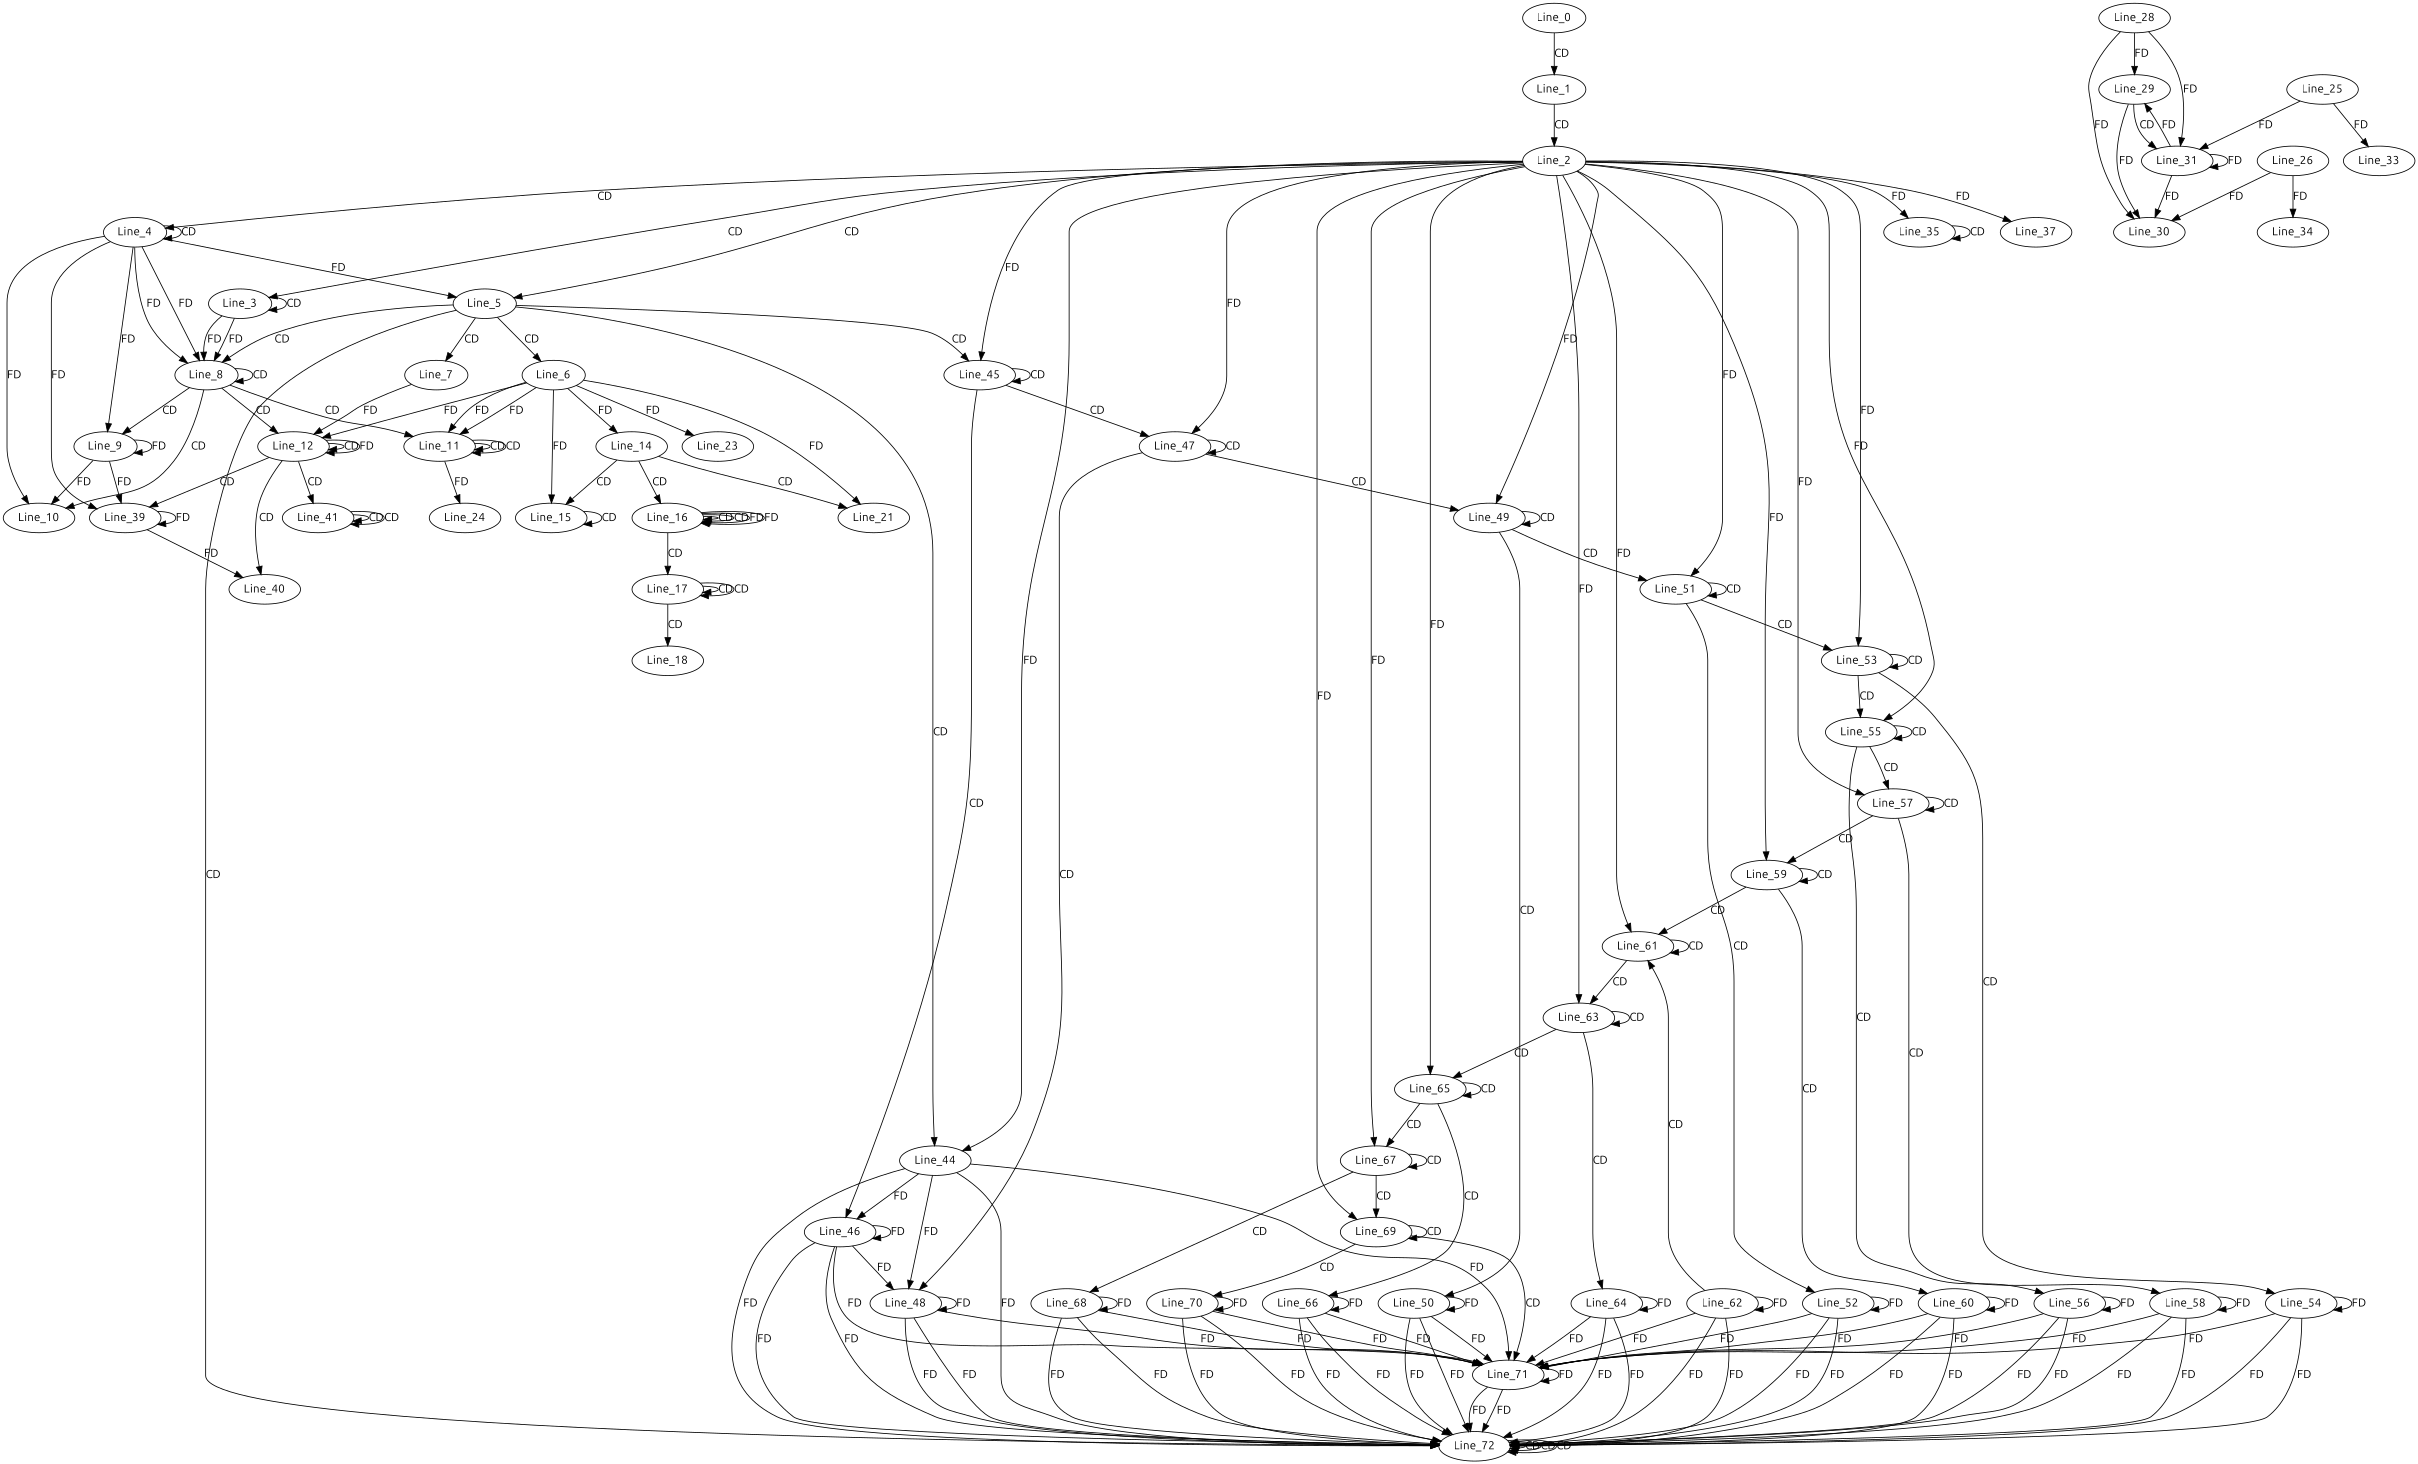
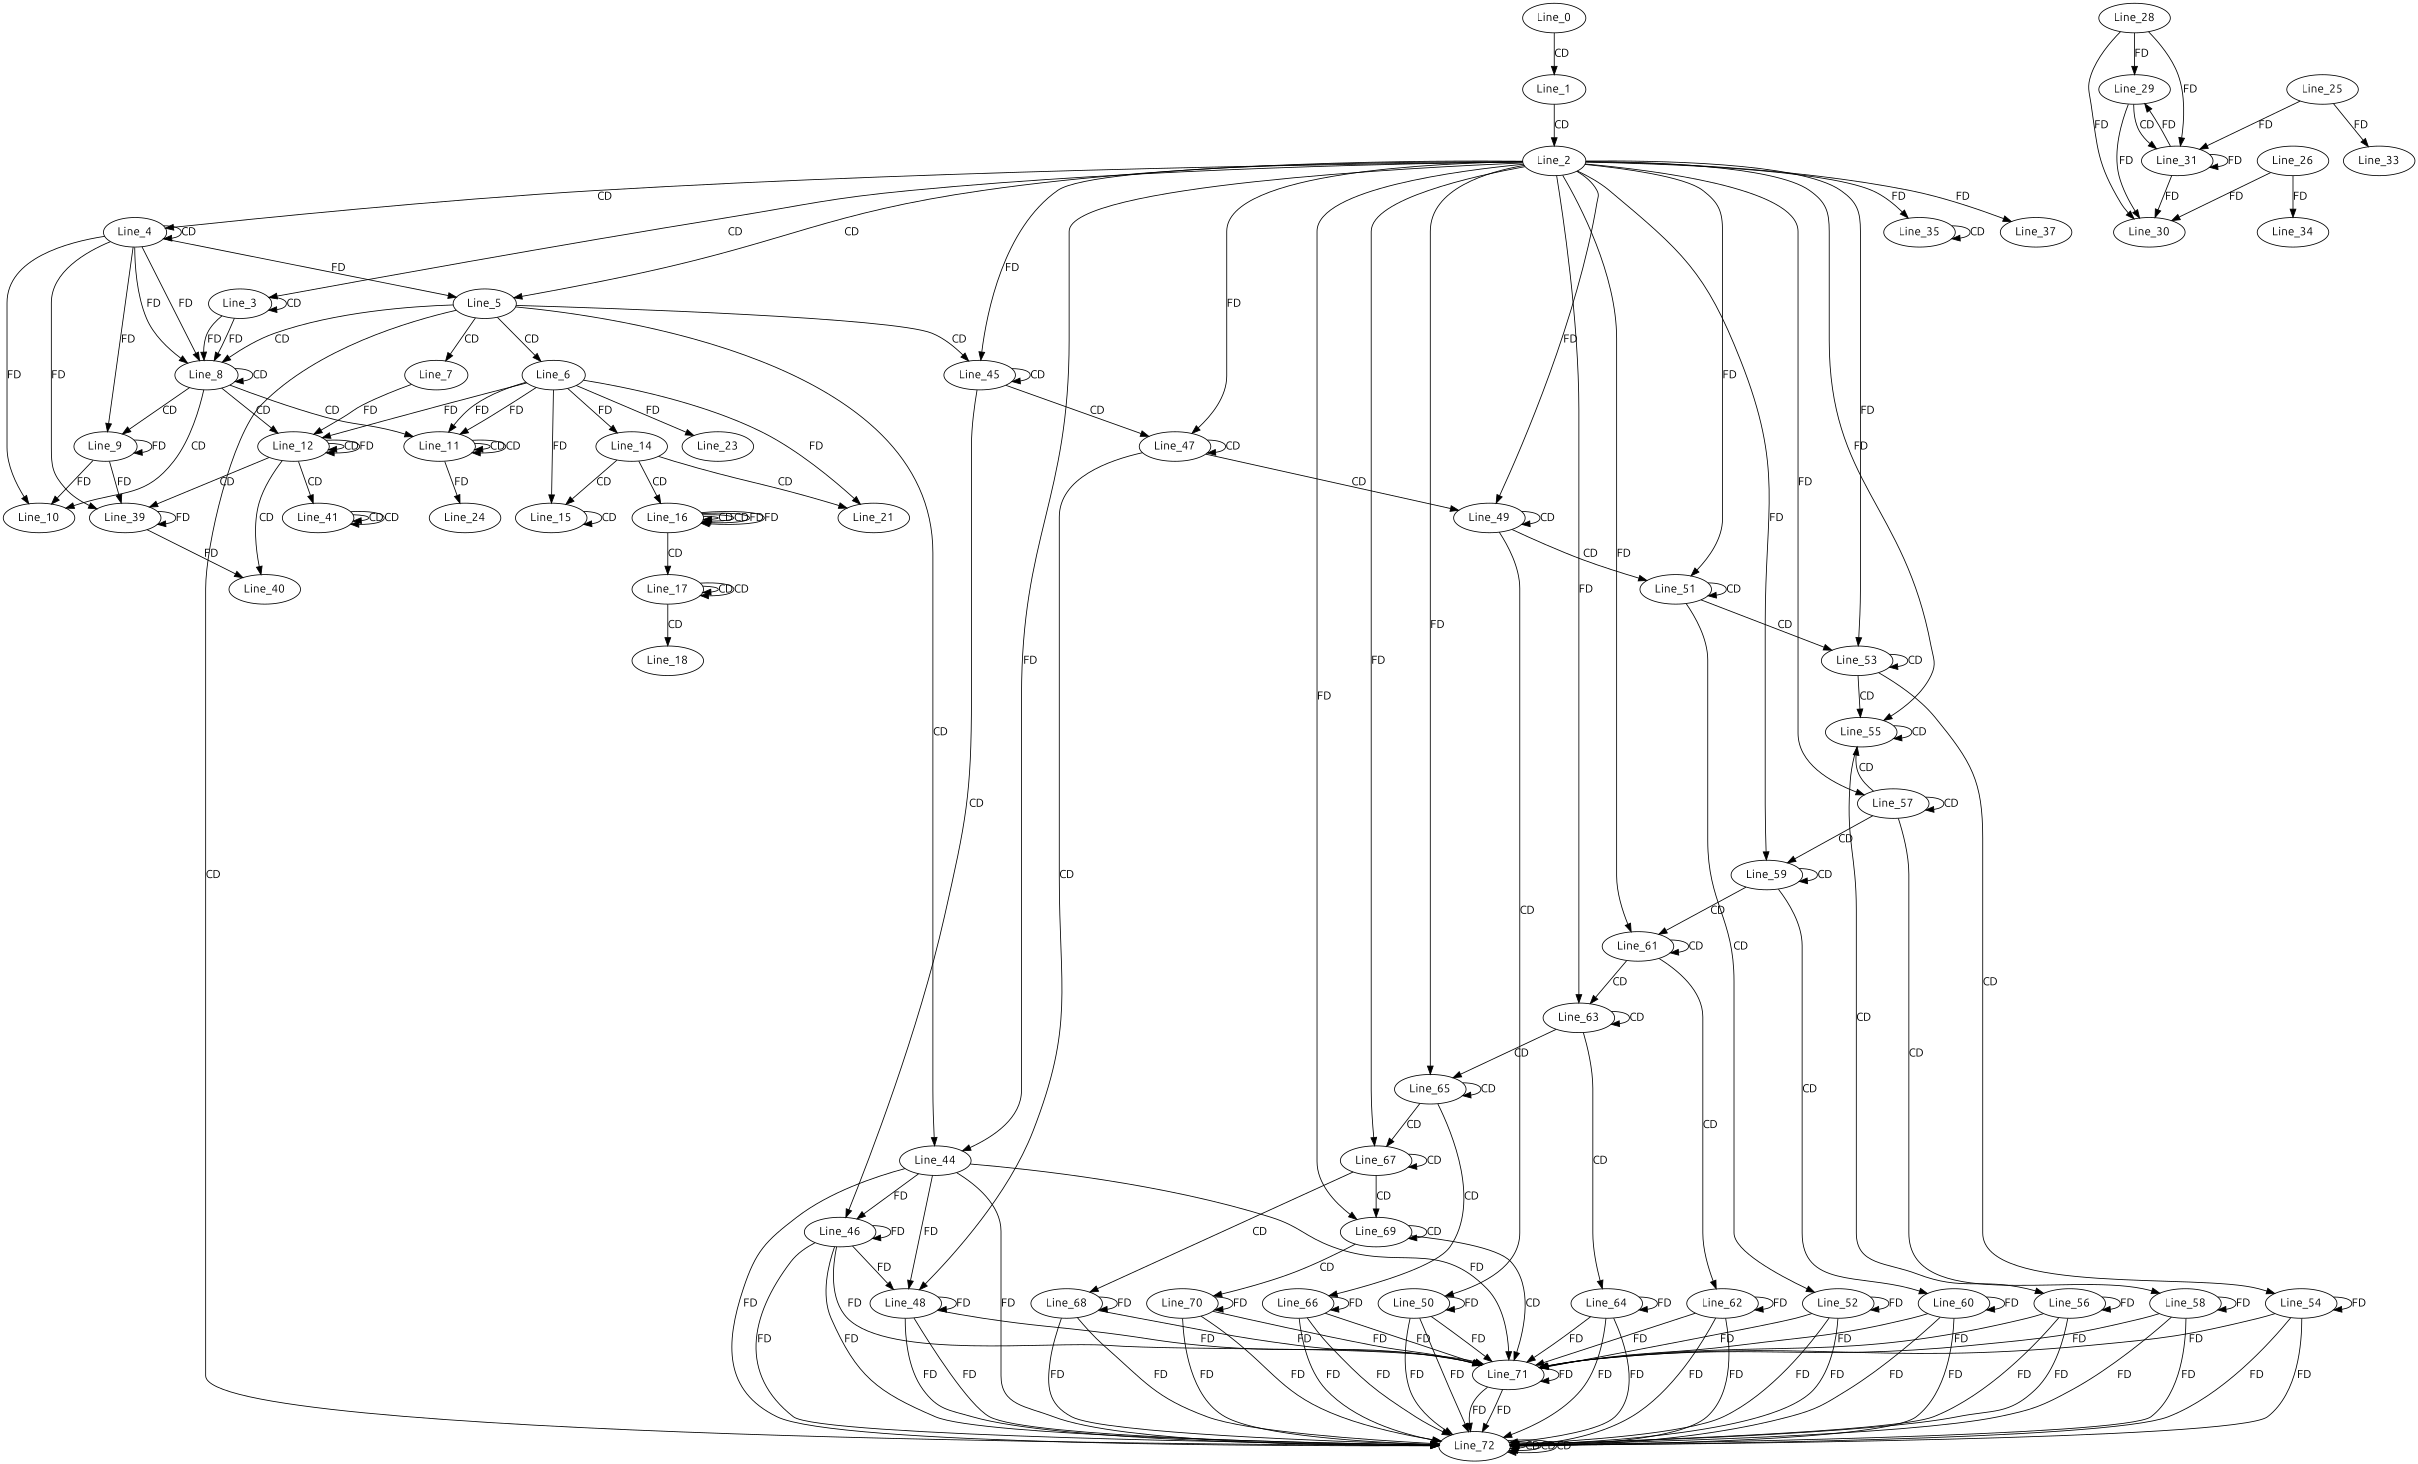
(1879, 764) -> (1860, 776)
(1668, 1134) -> (1703, 1112)
